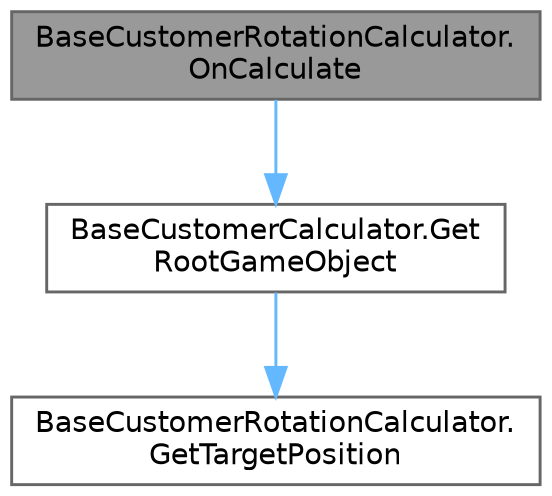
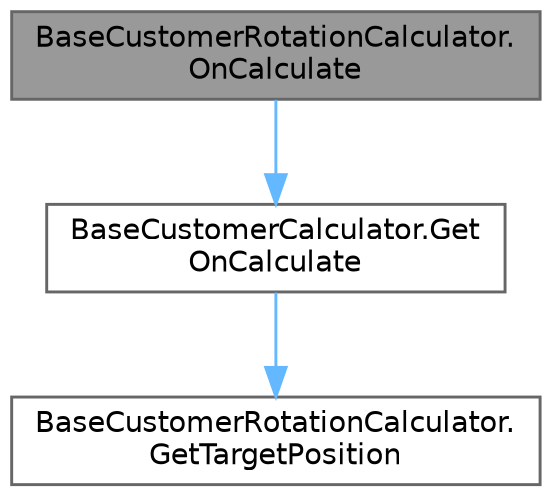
(276, 248) -> (276, 248)
